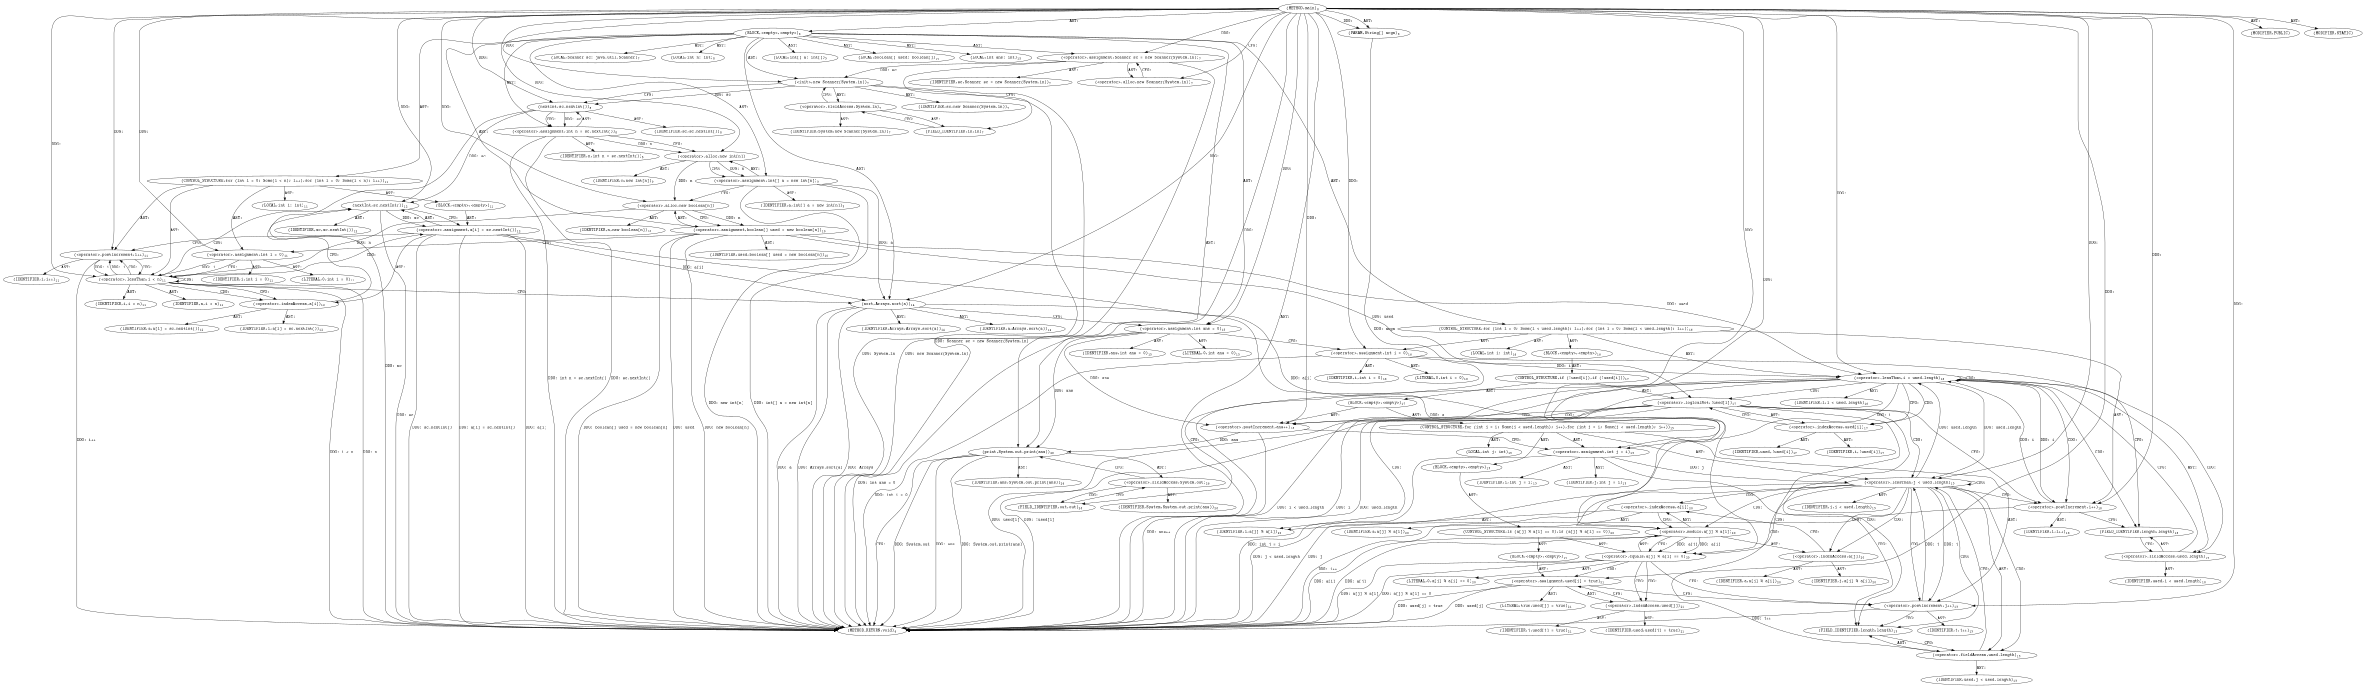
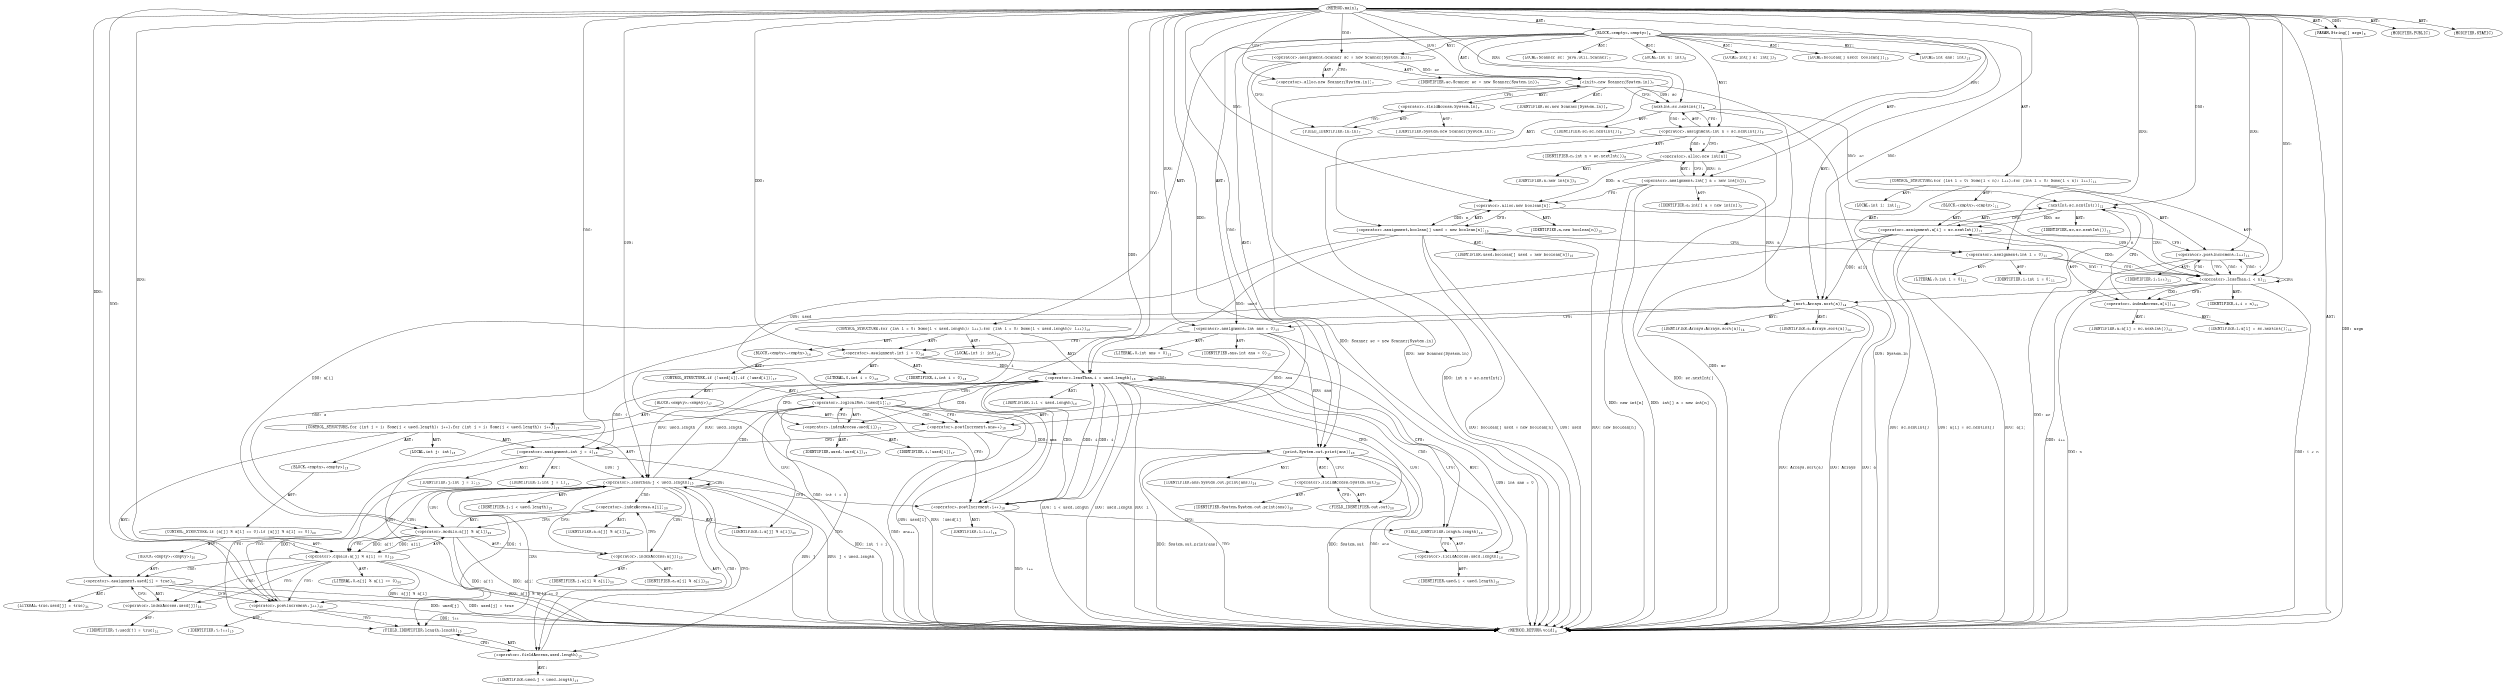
(198, 304) -> none
(1095, 495) -> (1363, 495)
(1645, 631) -> none
